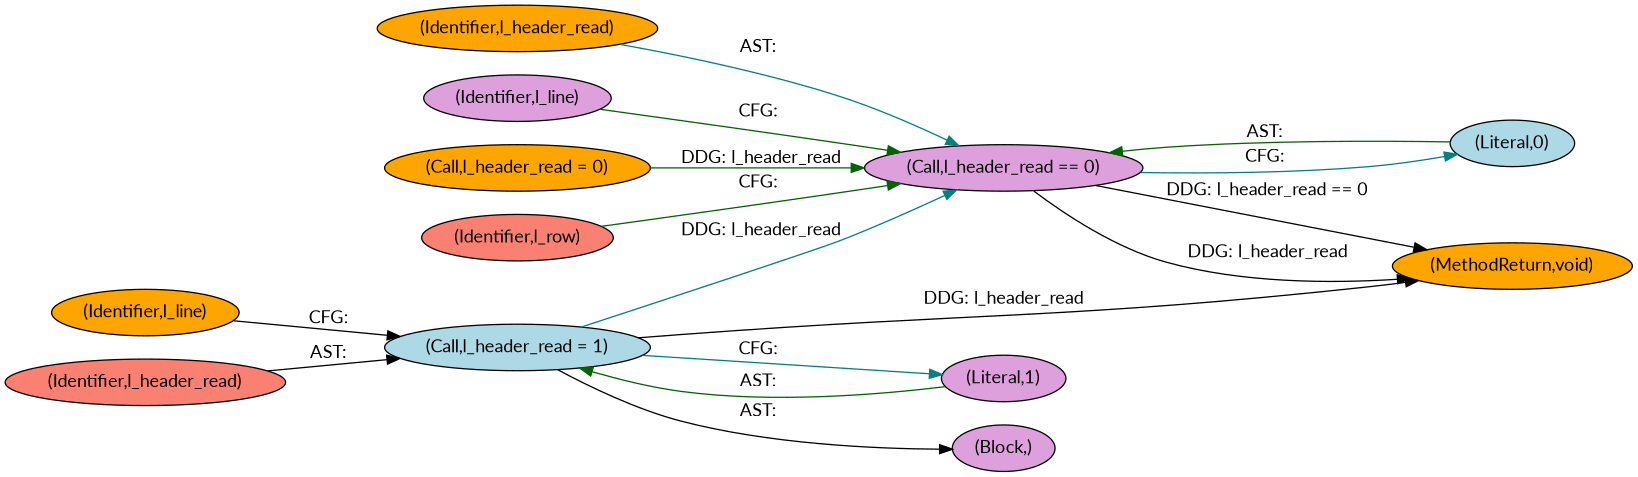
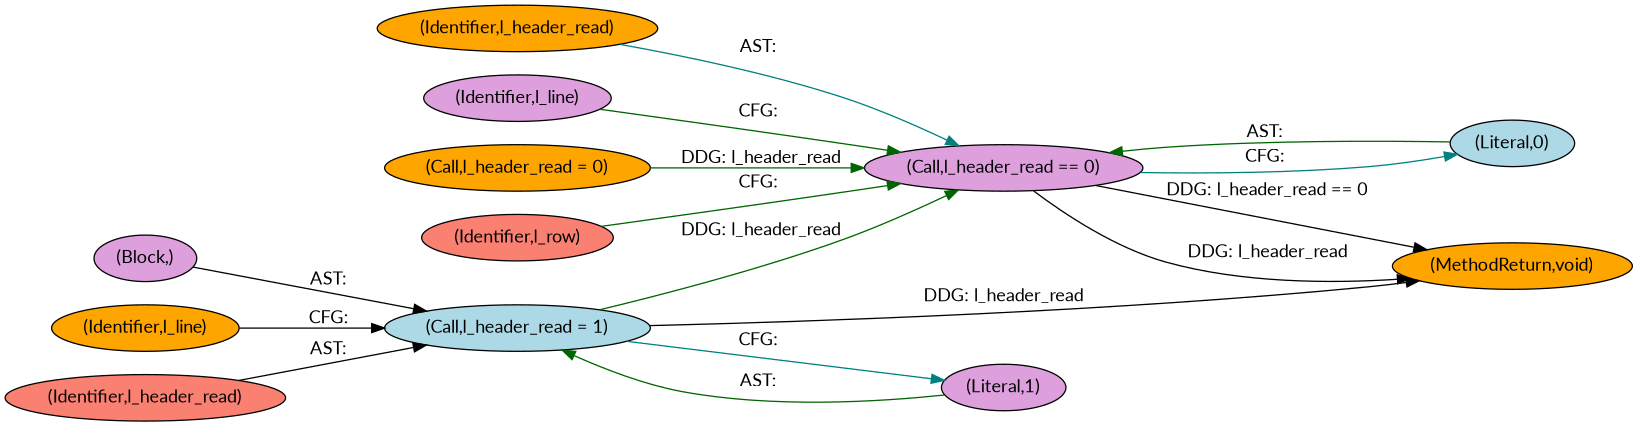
(765, 266) -> (776, 262)
(743, 434) -> (303, 288)
